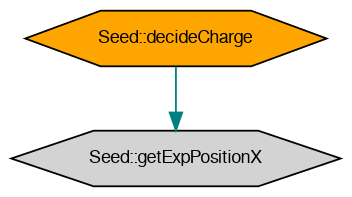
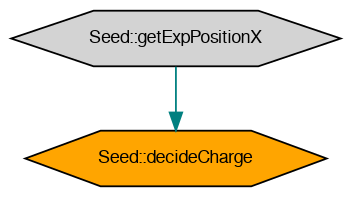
(176, 89) -> (176, 89)
